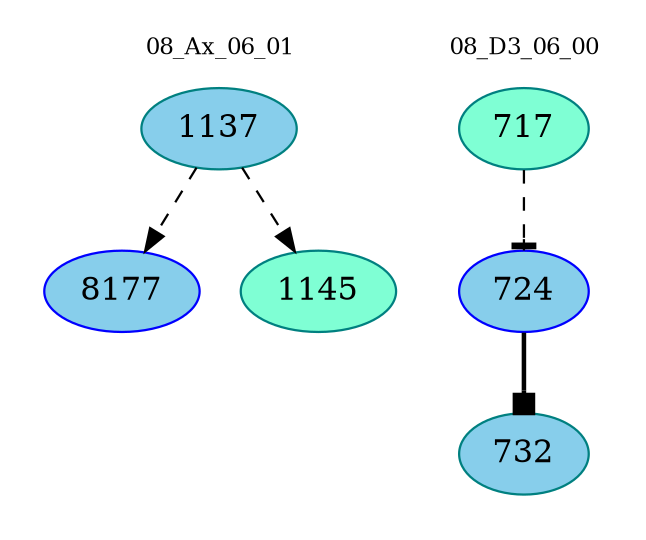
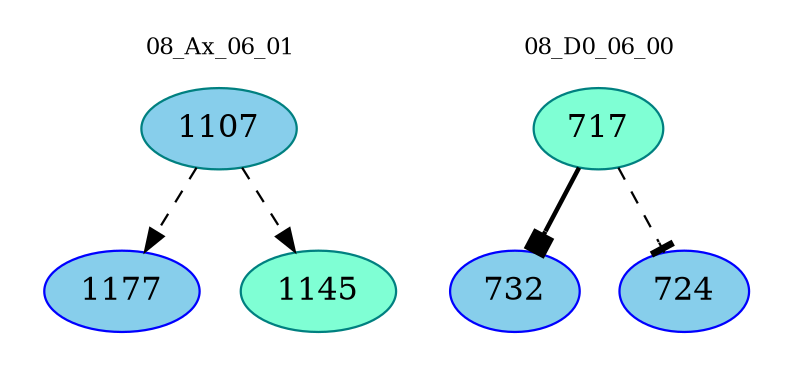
(525, 49) -> (600, 49)
(219, 129) -> (219, 129)
(122, 291) -> (122, 291)
(524, 362) -> (562, 199)
(524, 454) -> (515, 291)
